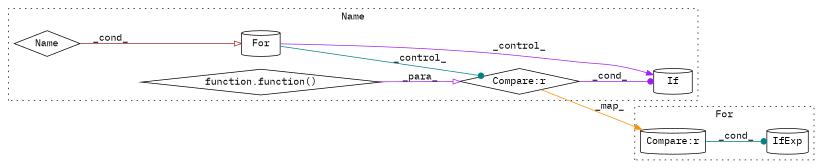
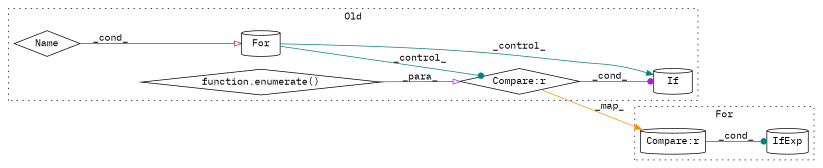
(353, 17) -> (353, 17)
(464, 51) -> (464, 51)
(261, 82) -> (261, 82)
